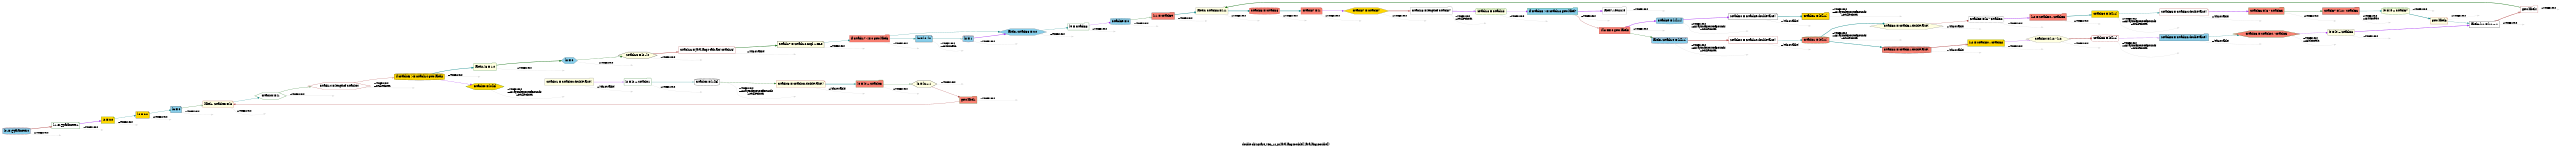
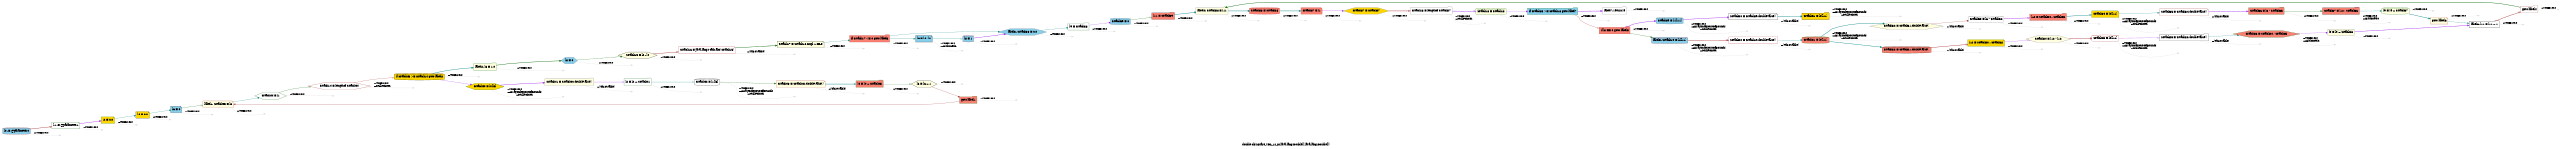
(2184, 38) -> (2184, 38)
none -> (521, 84)
